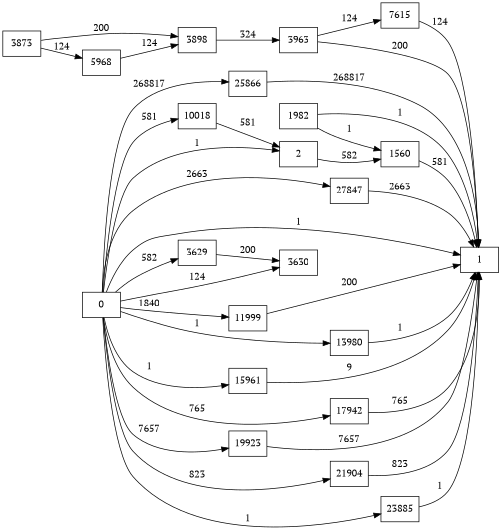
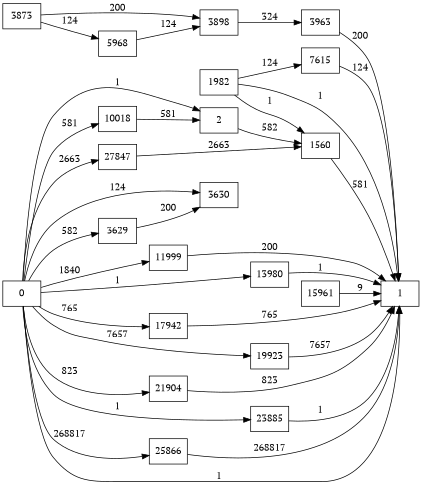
(346, 29) -> (266, 72)
(427, 202) -> (215, 152)
(146, 379) -> none
